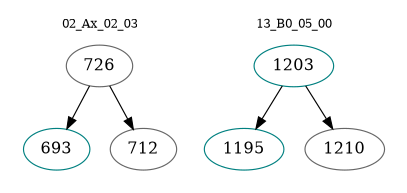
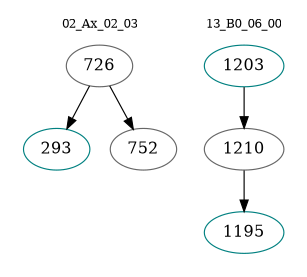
(294, 25) -> (244, 25)
(272, 102) -> (244, 185)
(57, 149) -> (57, 149)
(143, 149) -> (143, 149)
